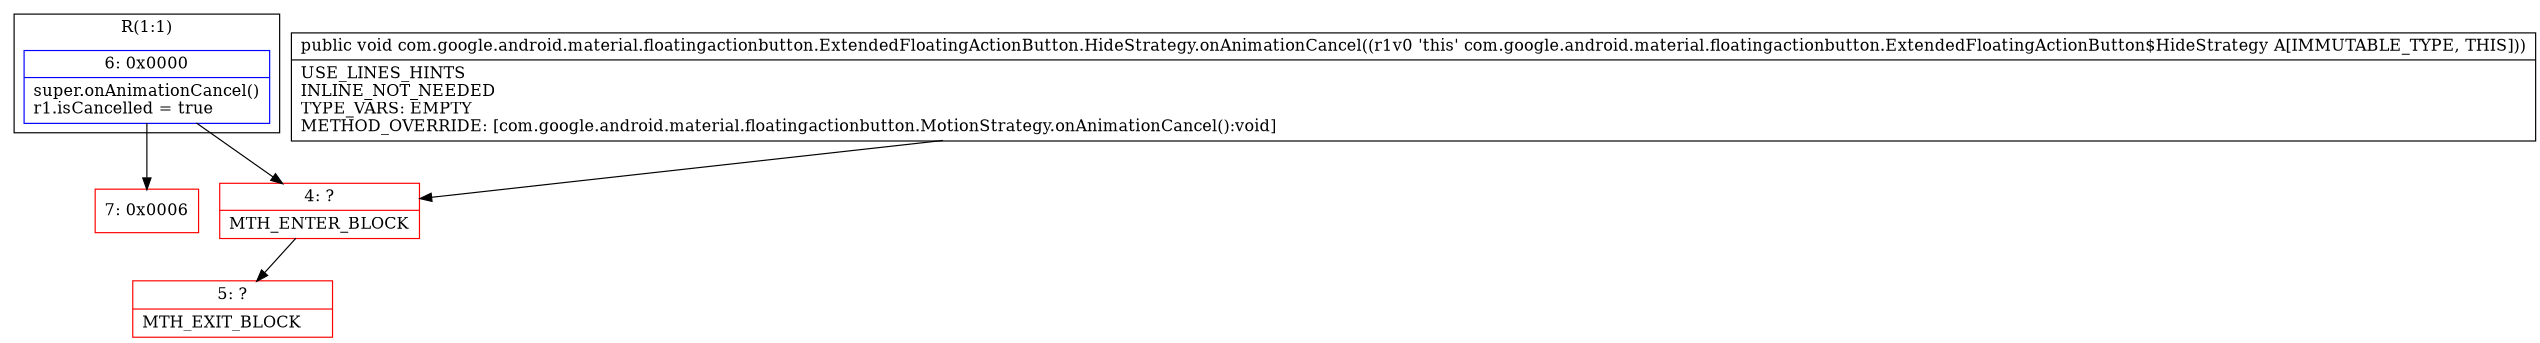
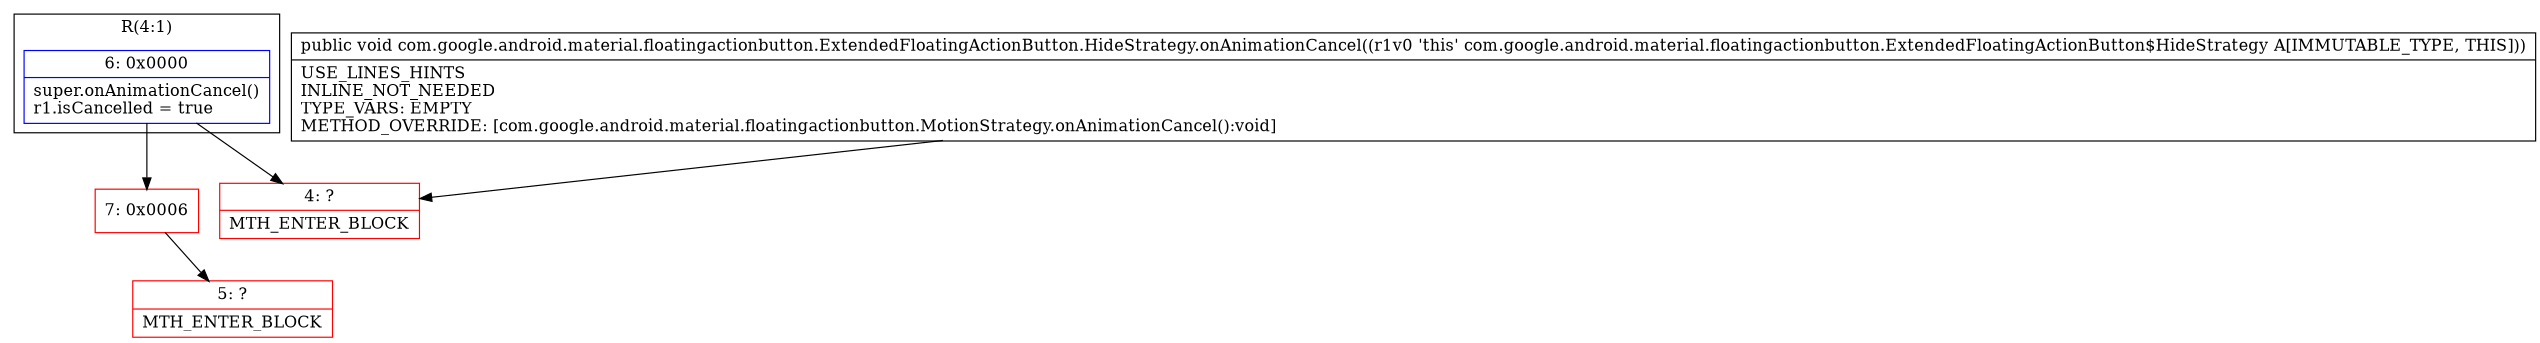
(147, 28) -> (147, 28)
(280, 255) -> (183, 252)
(222, 323) -> (233, 323)
